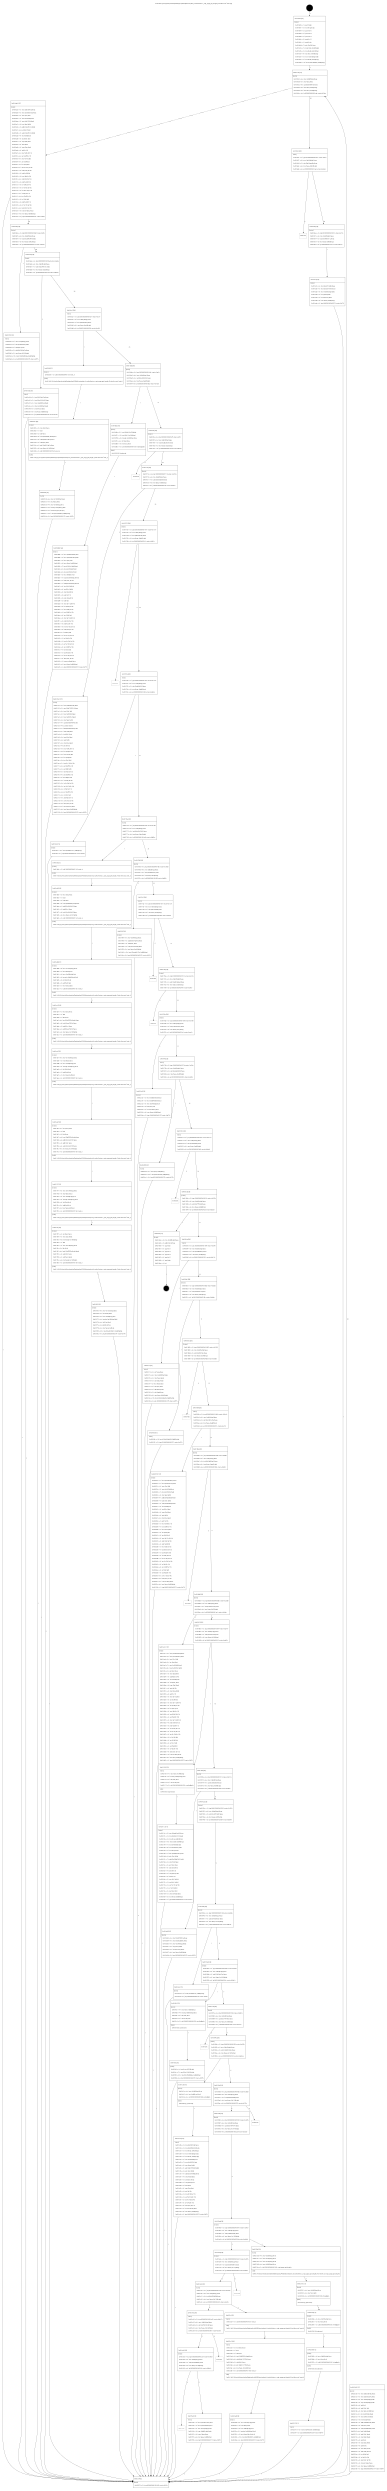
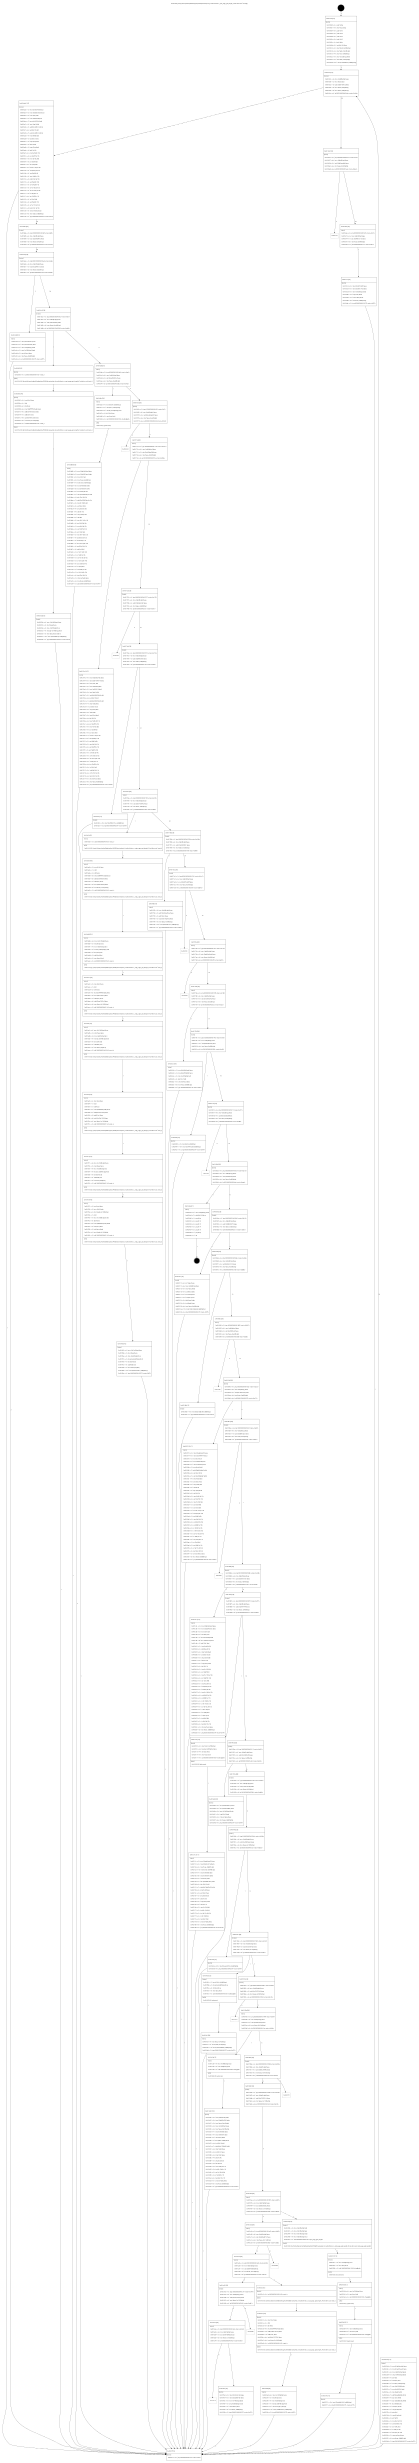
(22, 347) -> none
